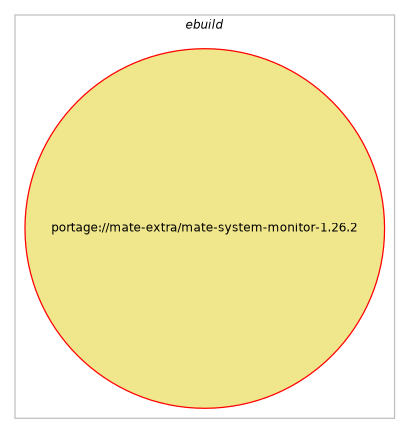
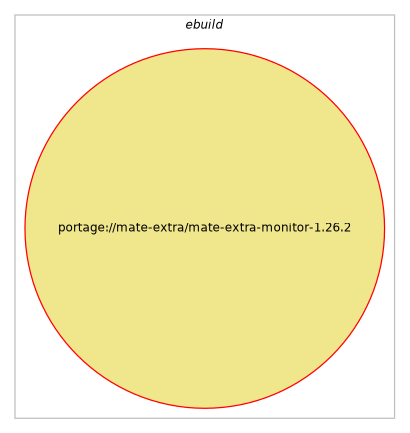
(205, 228) -> (205, 228)
